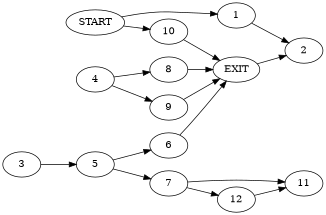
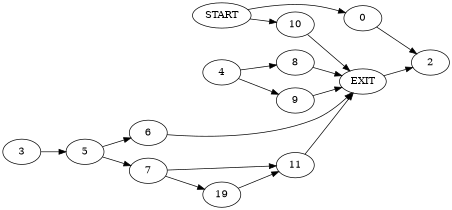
(236, 15) -> (363, 18)
none -> (327, 127)
(236, 200) -> (222, 195)
